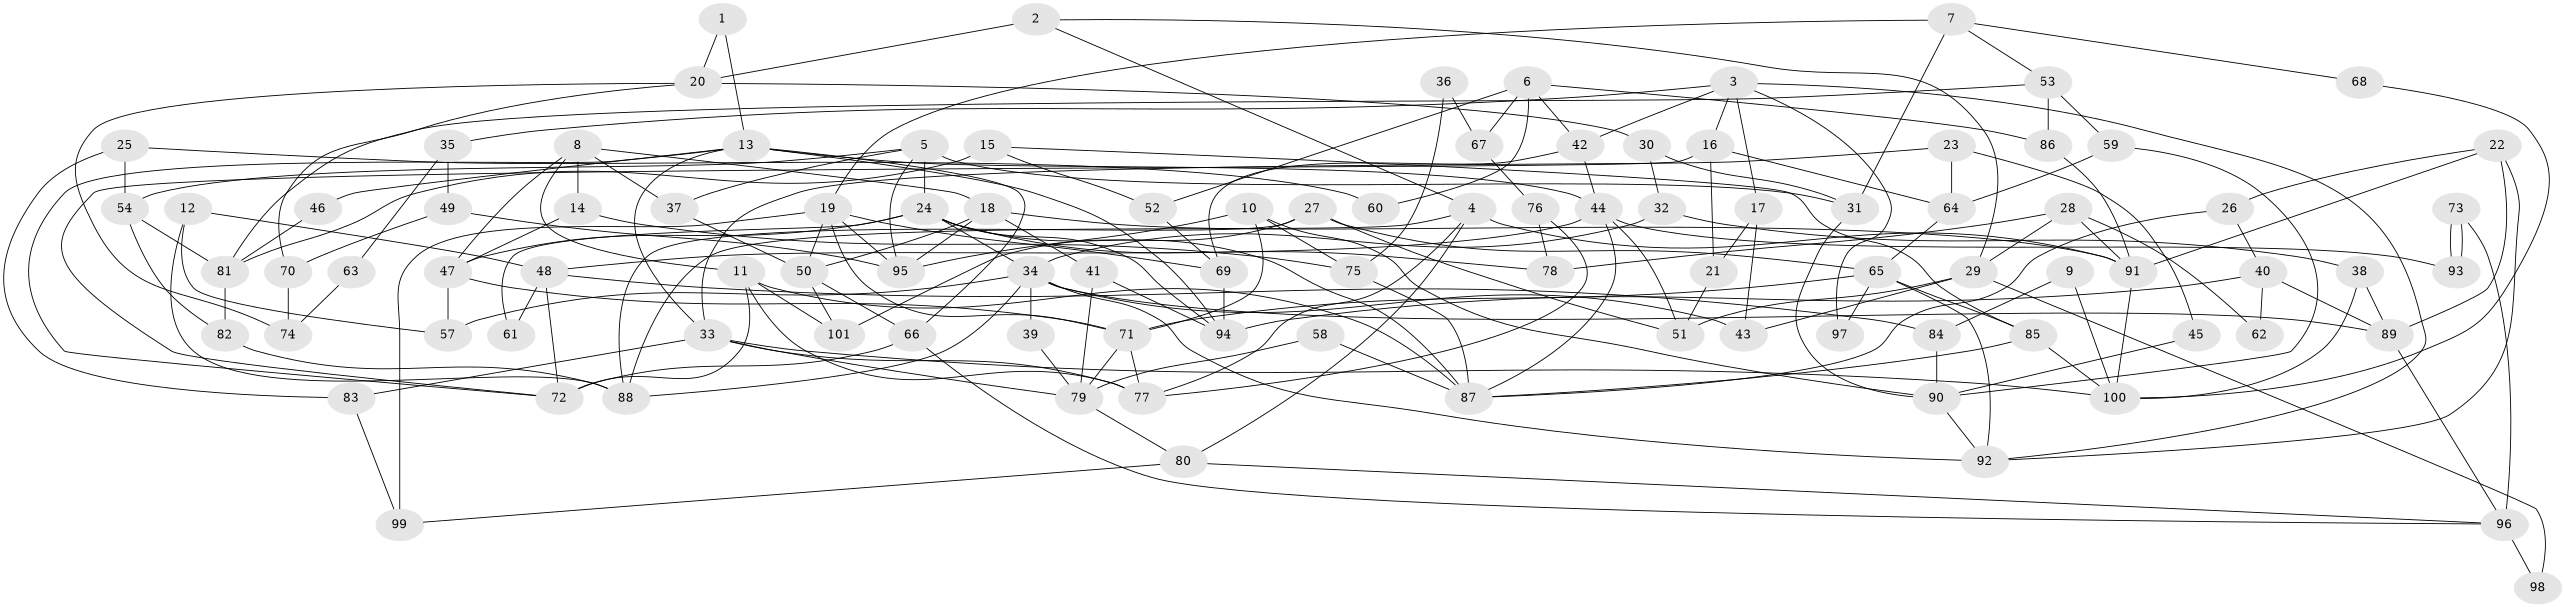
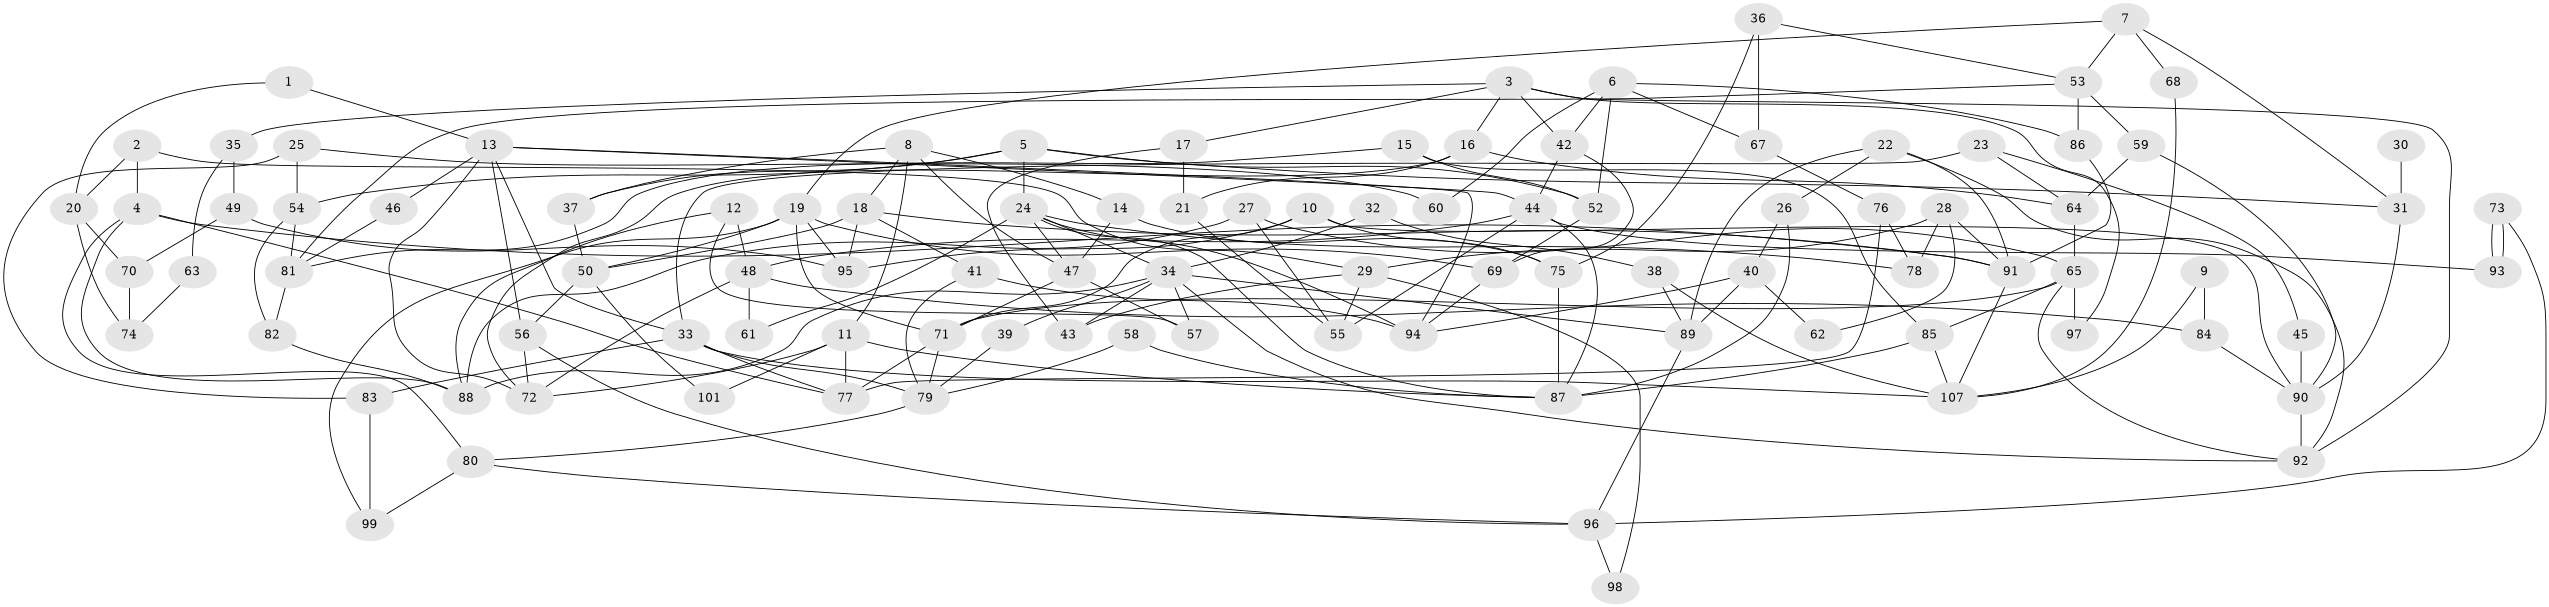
none -> (1918, 51)
(1177, 93) -> none
(1654, 173) -> none
(891, 206) -> (1435, 169)
(971, 269) -> none
(912, 335) -> (523, 335)
(1680, 335) -> (1338, 335)
(2115, 399) -> (1953, 399)
